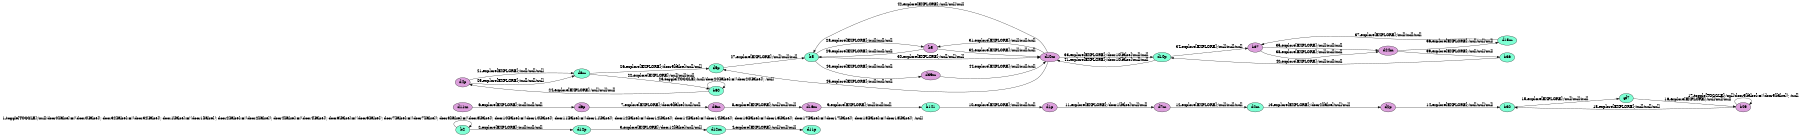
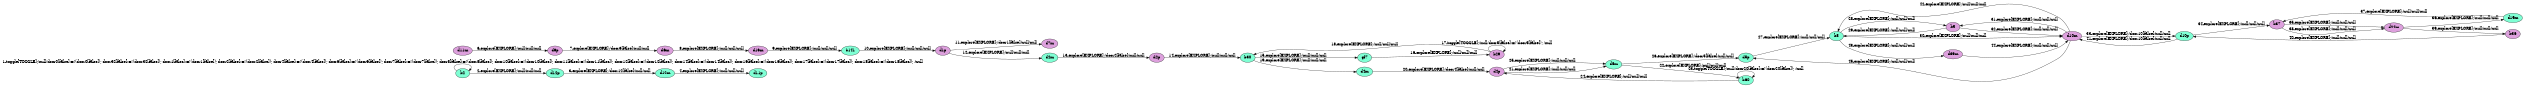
(1507, 57) -> (2513, 34)
none -> (1365, 72)
(1207, 107) -> (994, 59)
